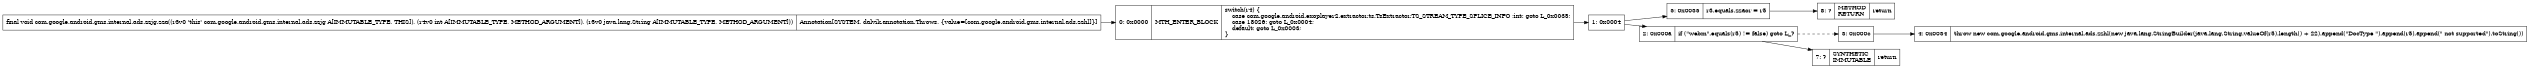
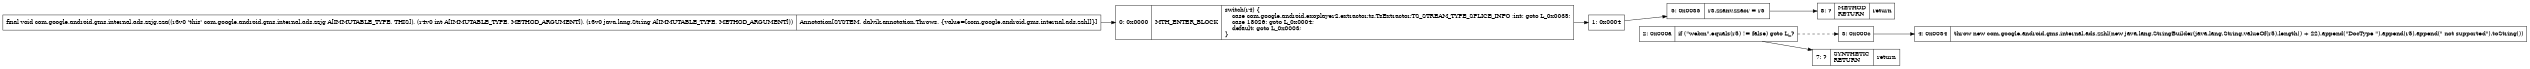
(1736, 11) -> (1736, 11)
(1634, 25) -> none
(1852, 60) -> (1847, 60)
